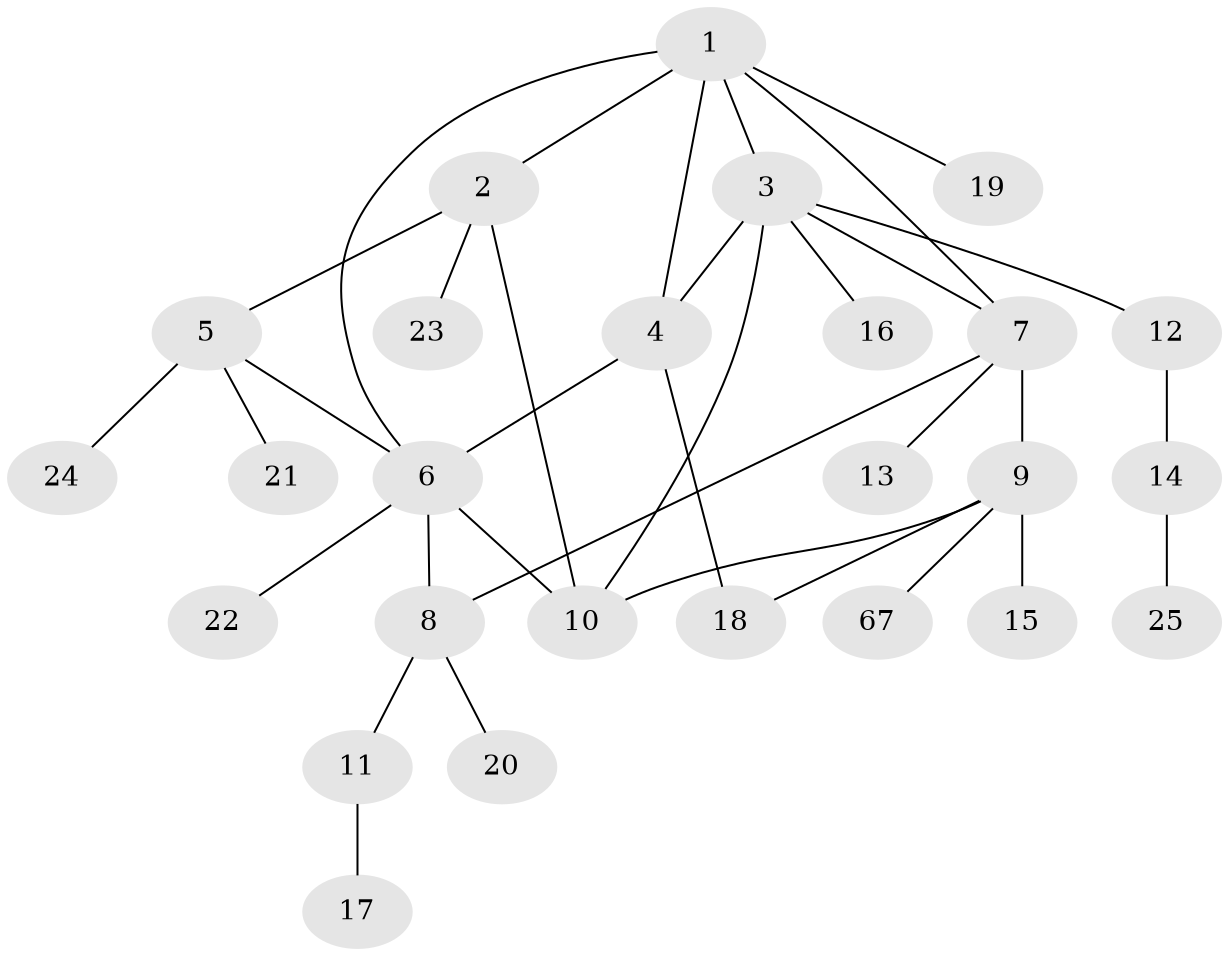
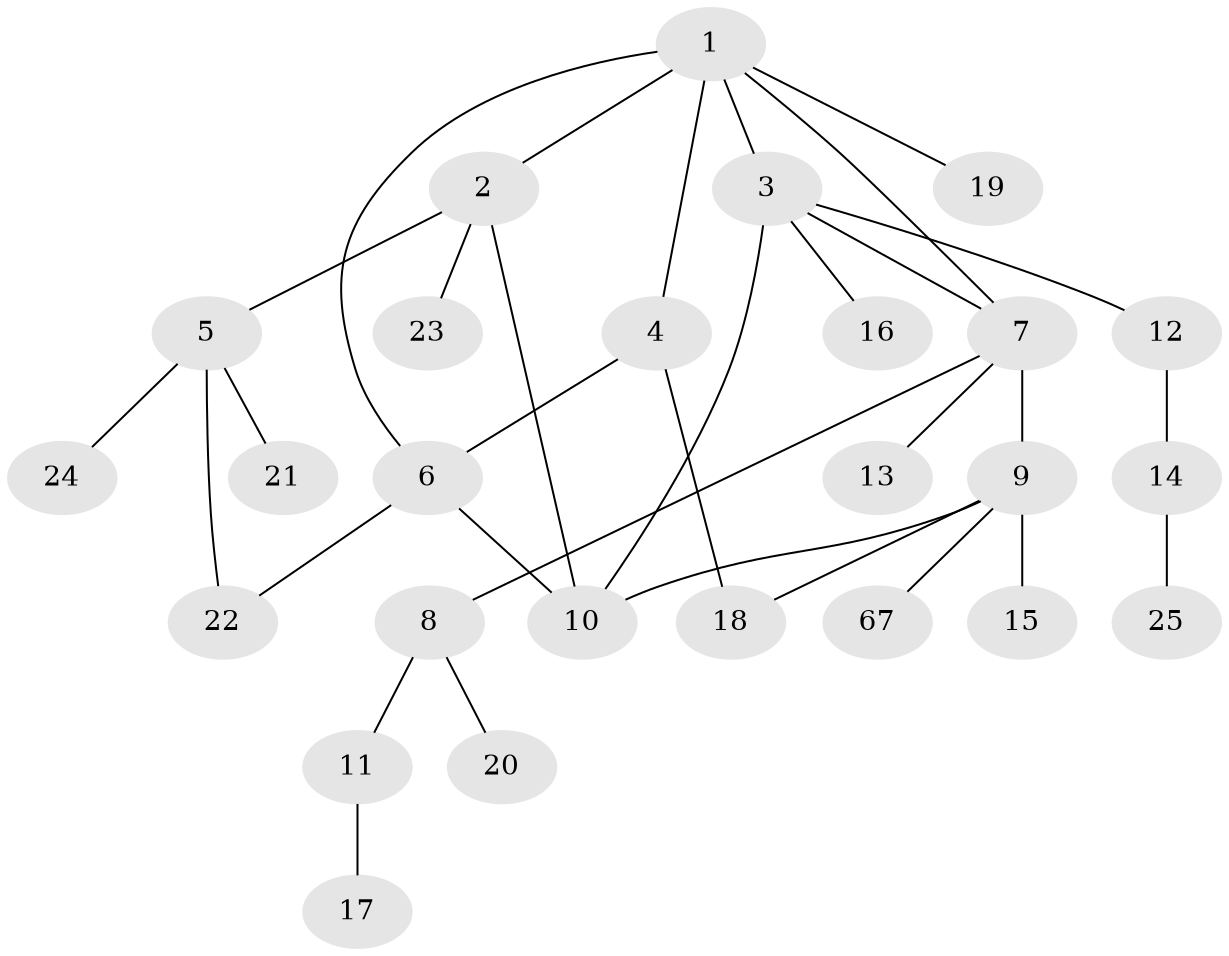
(712, 261) -> none
(318, 406) -> (209, 478)
(429, 550) -> none
